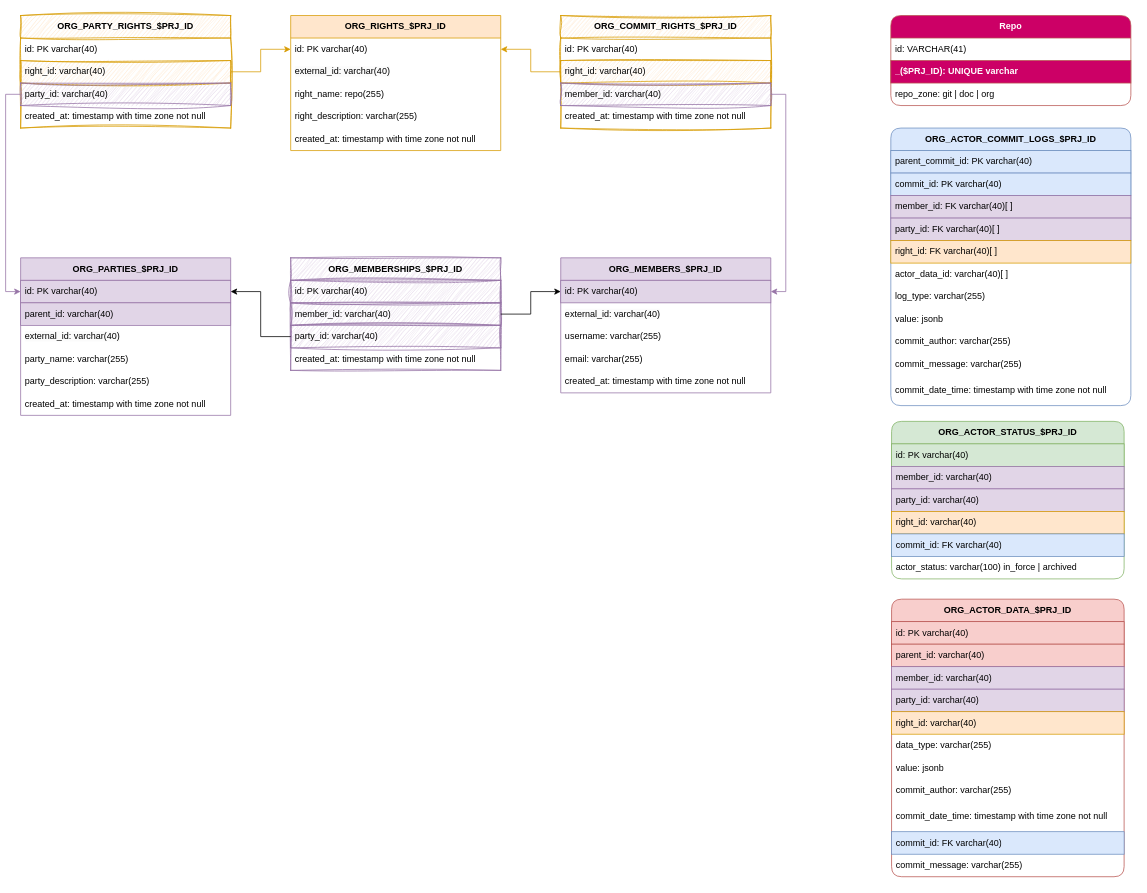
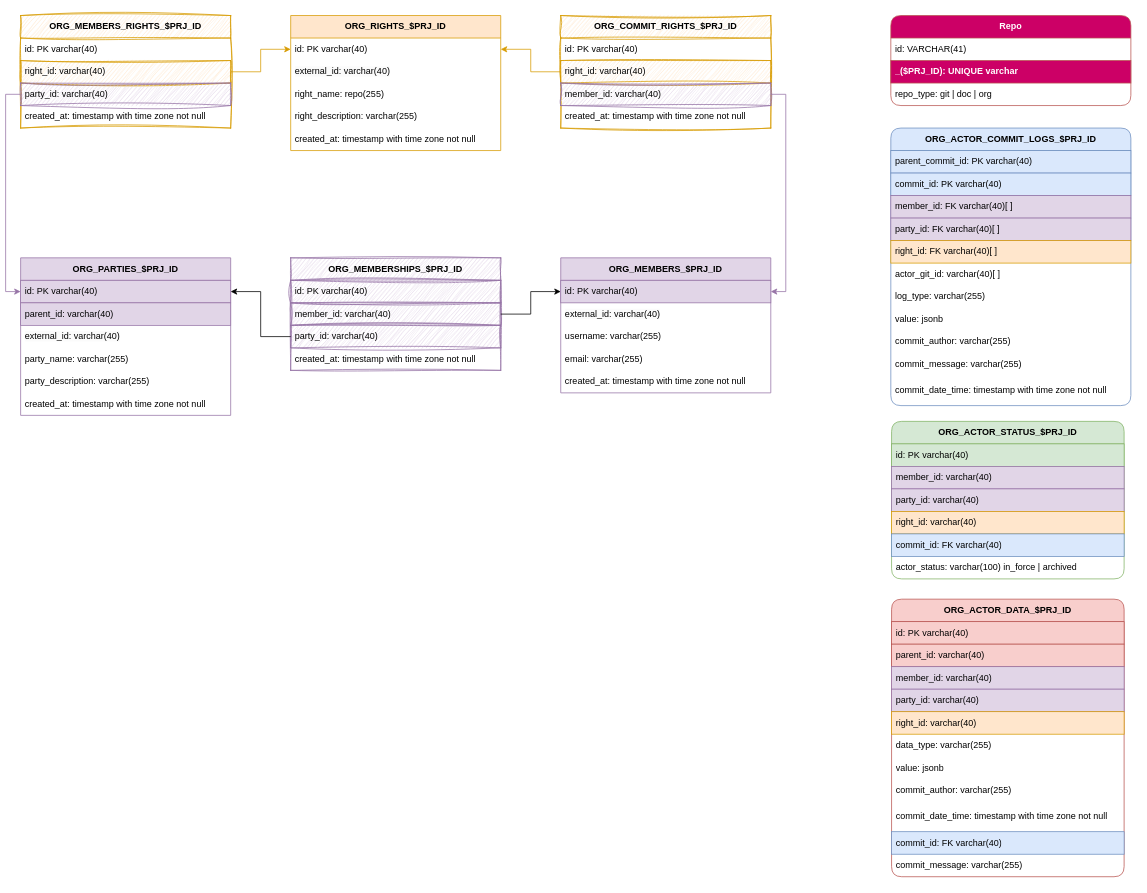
(126, 27) -> (126, 27)
(950, 94) -> (950, 94)
(964, 274) -> (960, 274)
